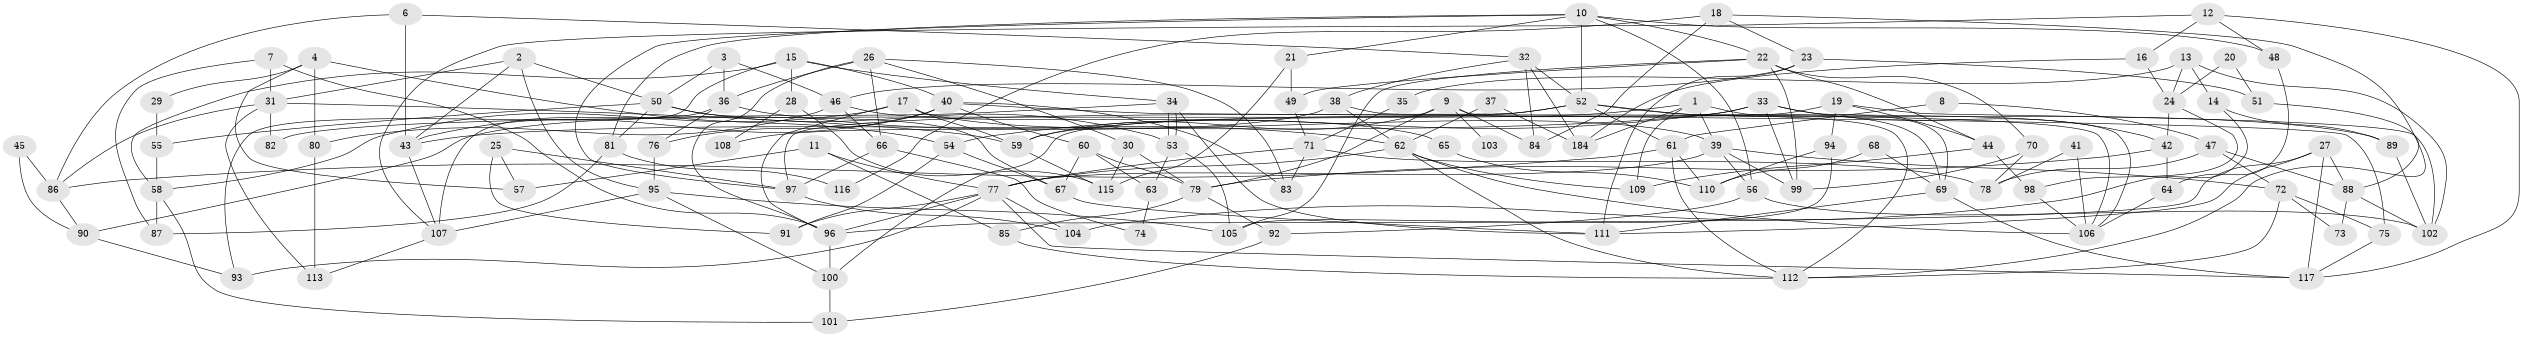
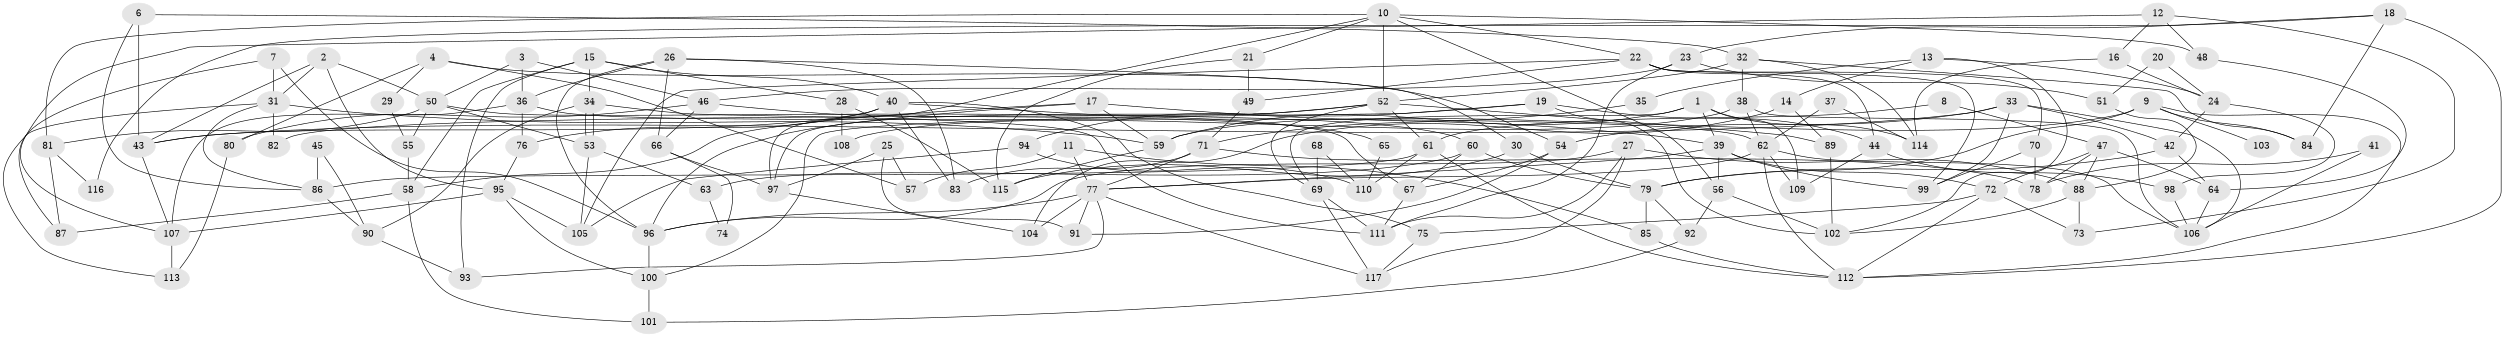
(2519, 100) -> (2446, 156)
(1580, 146) -> (1920, 146)
none -> (2161, 168)
